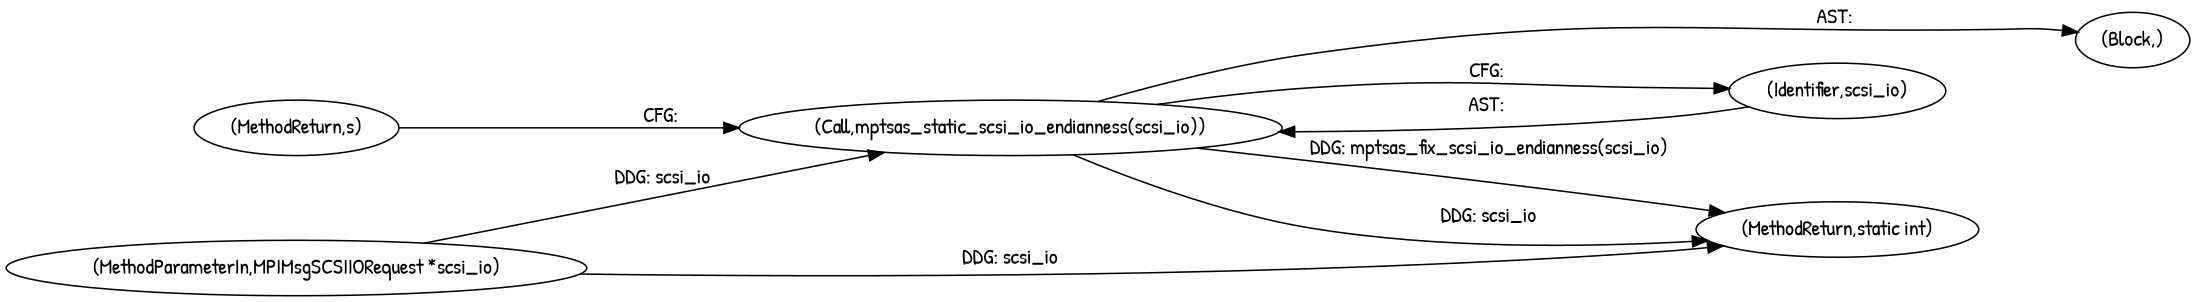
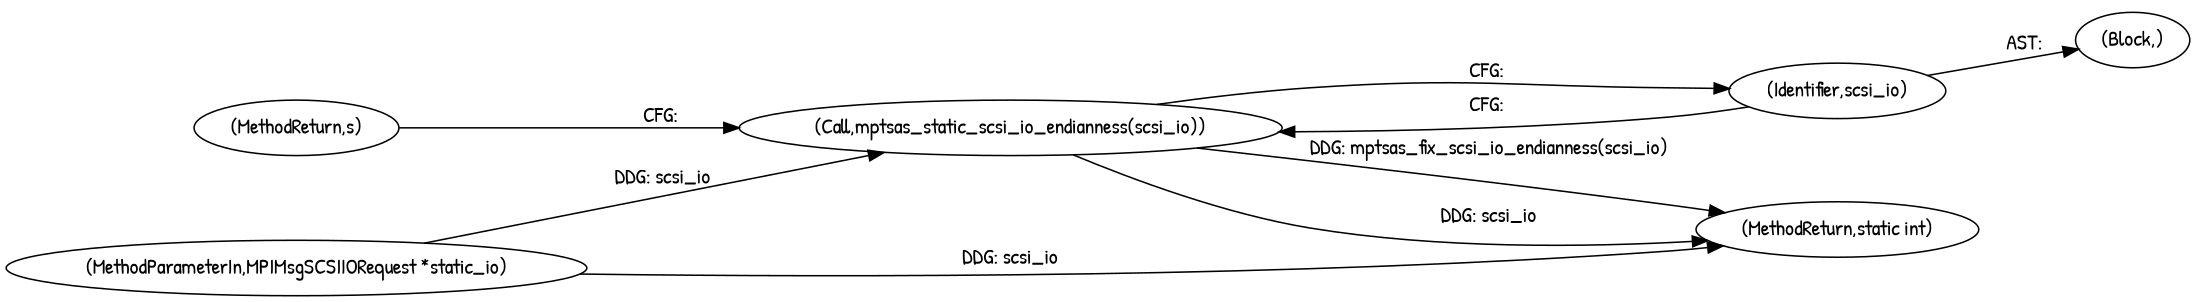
(1577, 29) -> (1995, 64)
(1489, 106) -> (1489, 106)
(297, 268) -> (297, 268)
